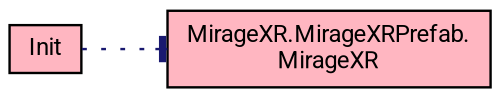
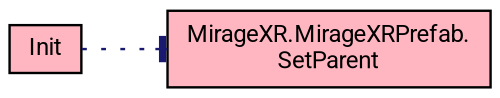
(329, 49) -> (329, 49)
